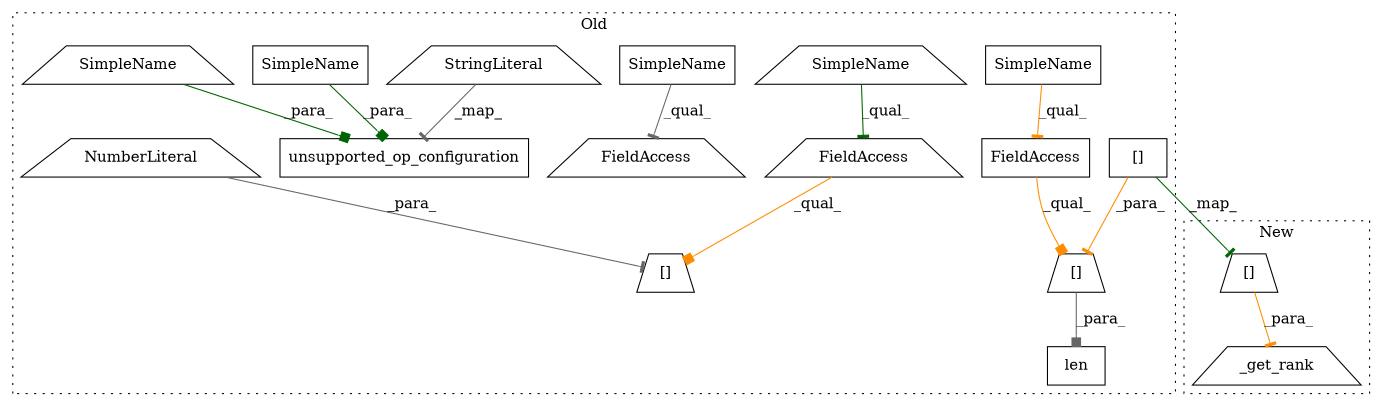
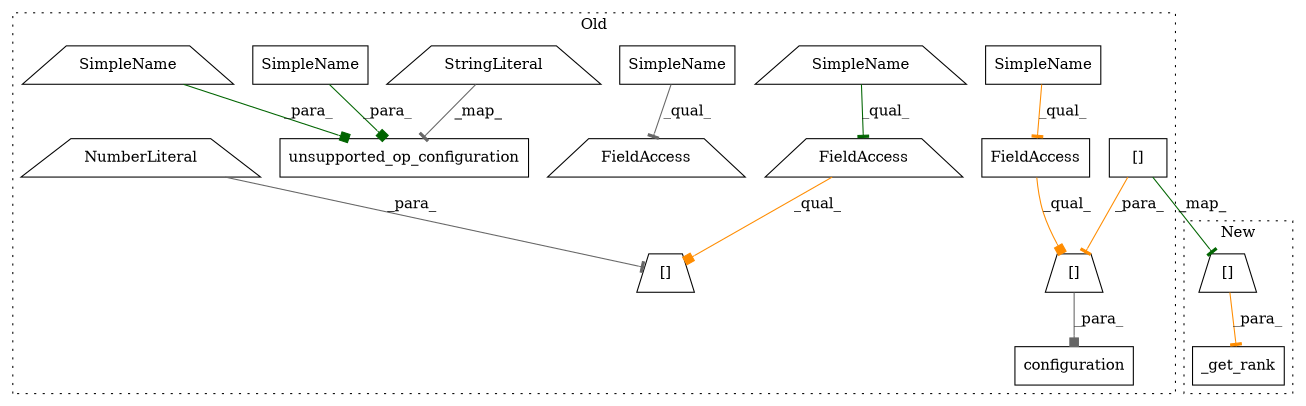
(1076, 366) -> (1074, 366)
(1277, 366) -> (1238, 366)
